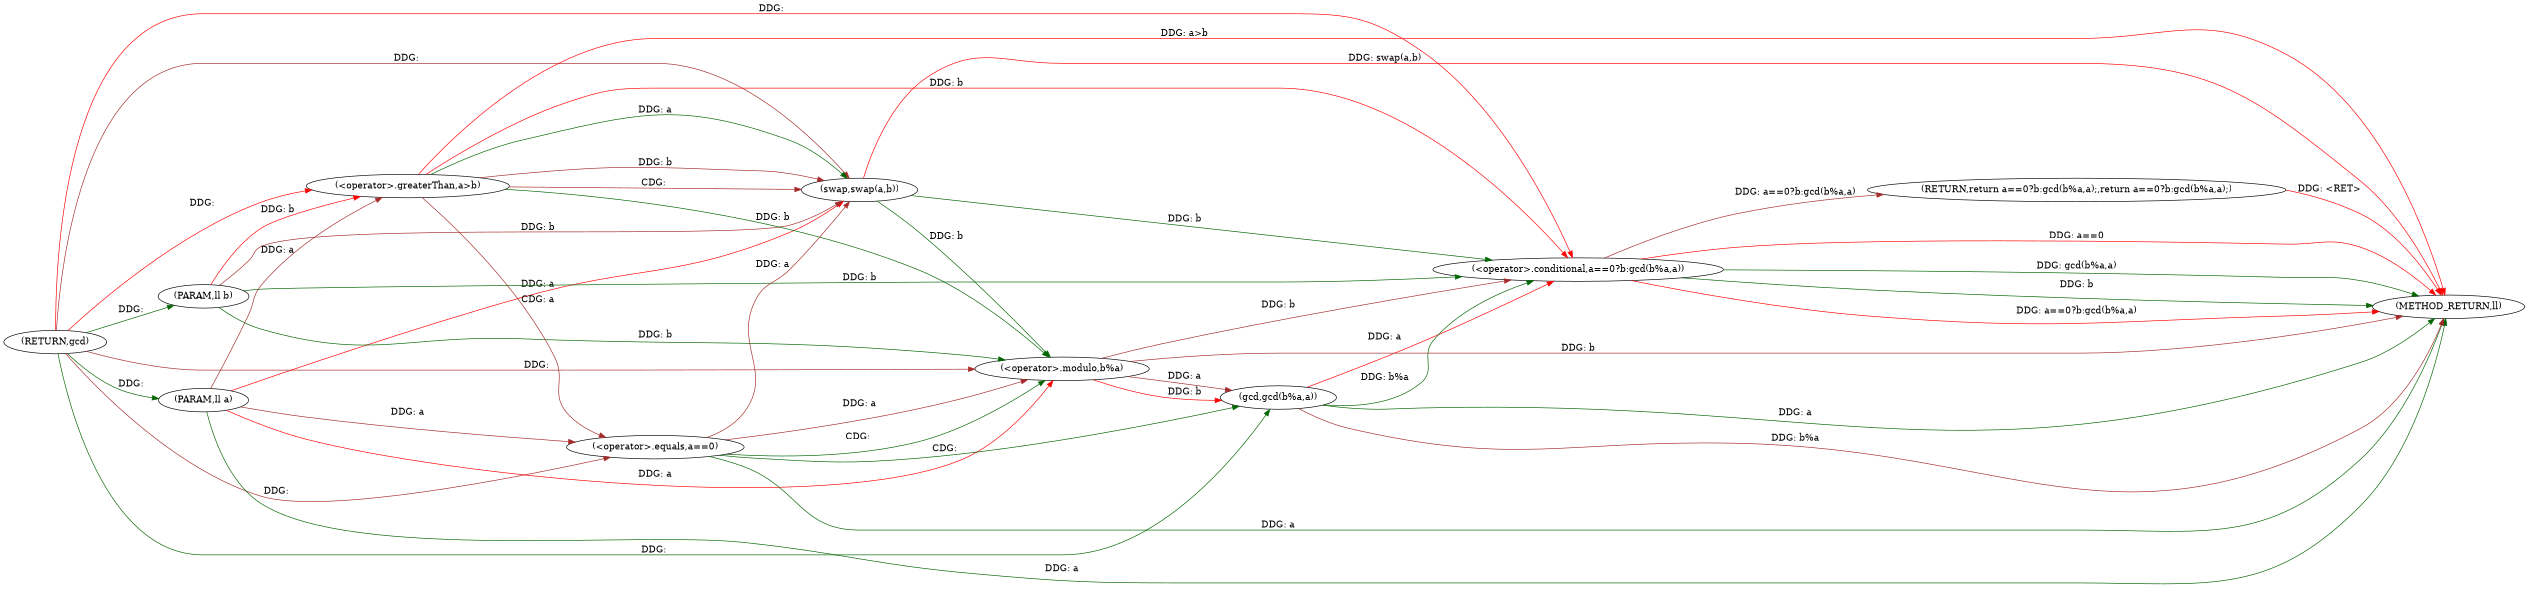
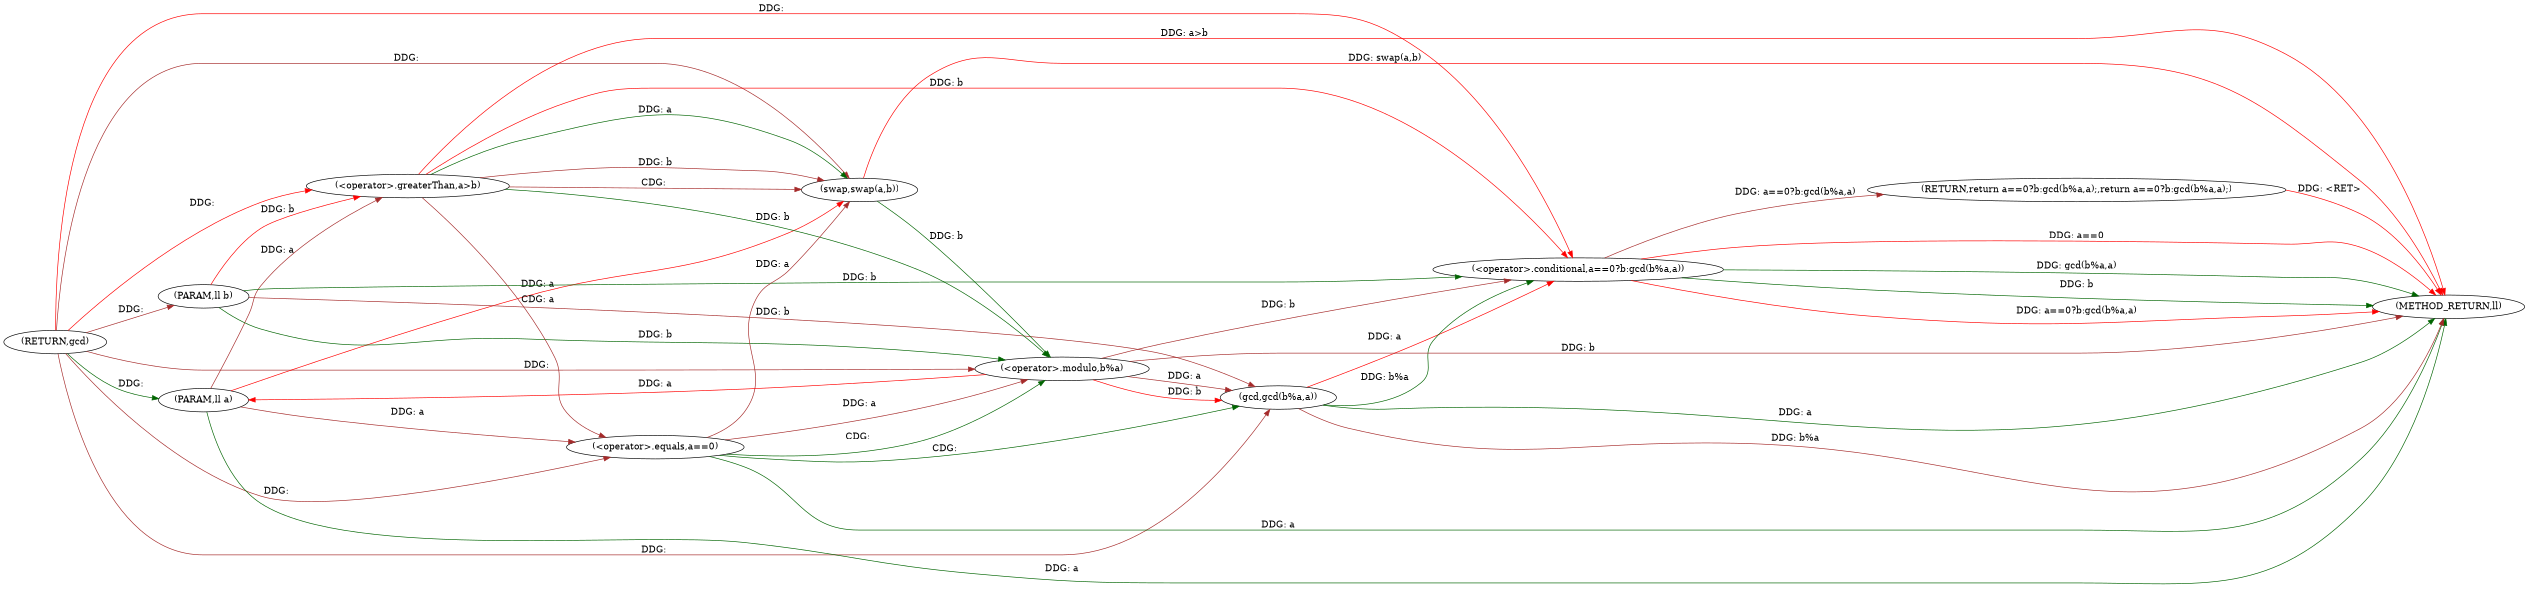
(1198, 227) -> none
(522, 232) -> (727, 316)
(127, 320) -> (127, 320)
(649, 485) -> (621, 393)
(628, 555) -> (628, 555)
